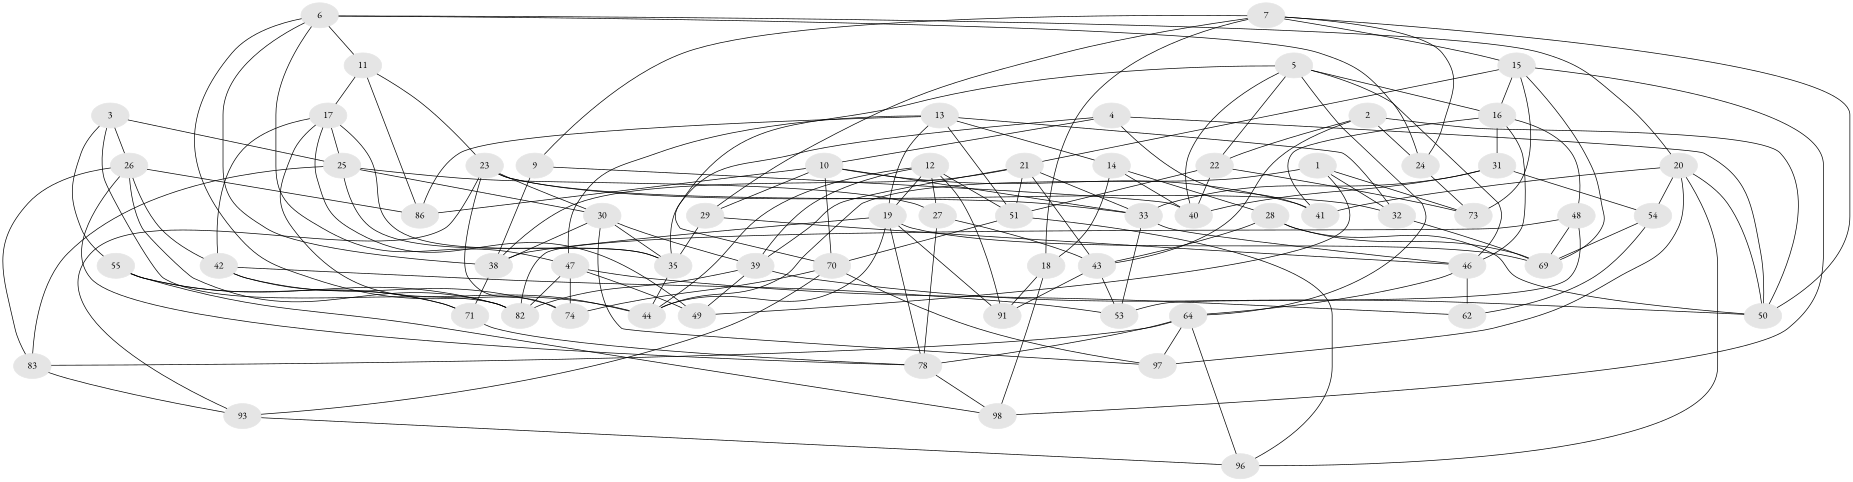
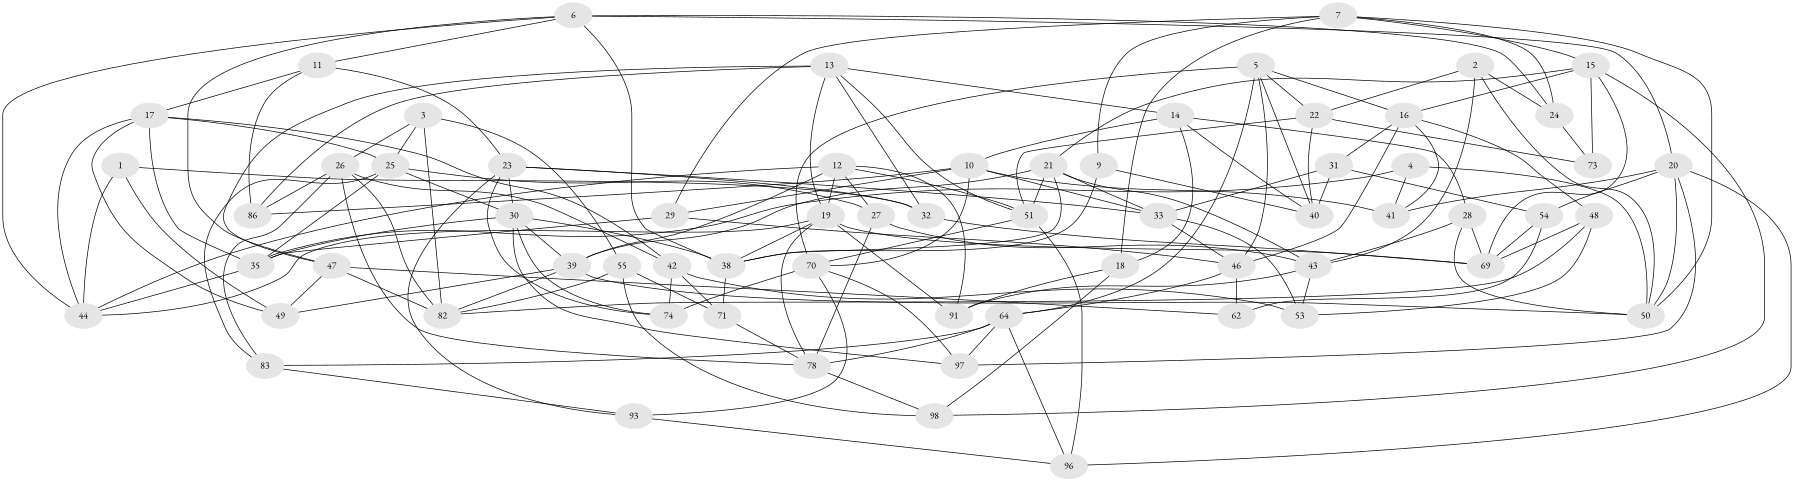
(968, 141) -> (1070, 136)
(1395, 191) -> none
(570, 291) -> (569, 292)
